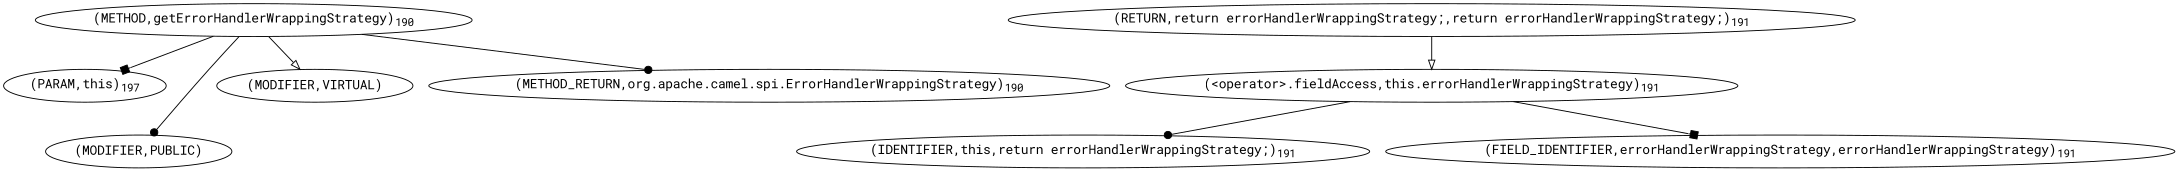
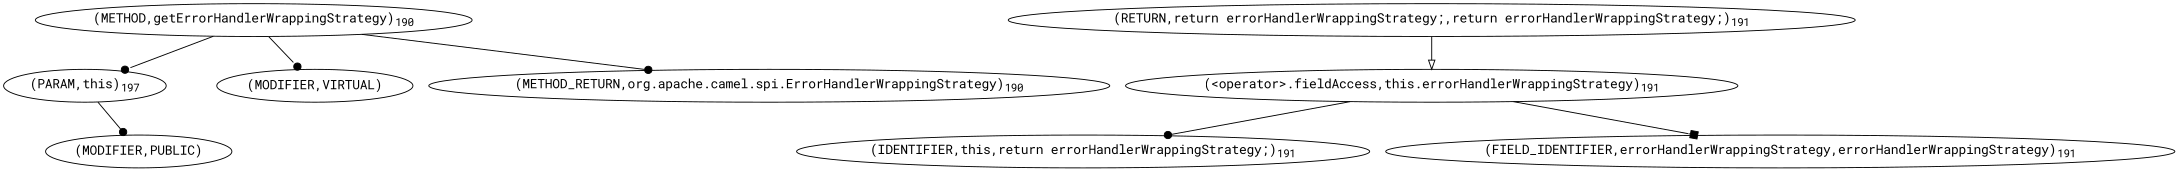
(281, 50) -> (281, 50)
(172, 52) -> (172, 52)
(197, 82) -> (109, 116)
